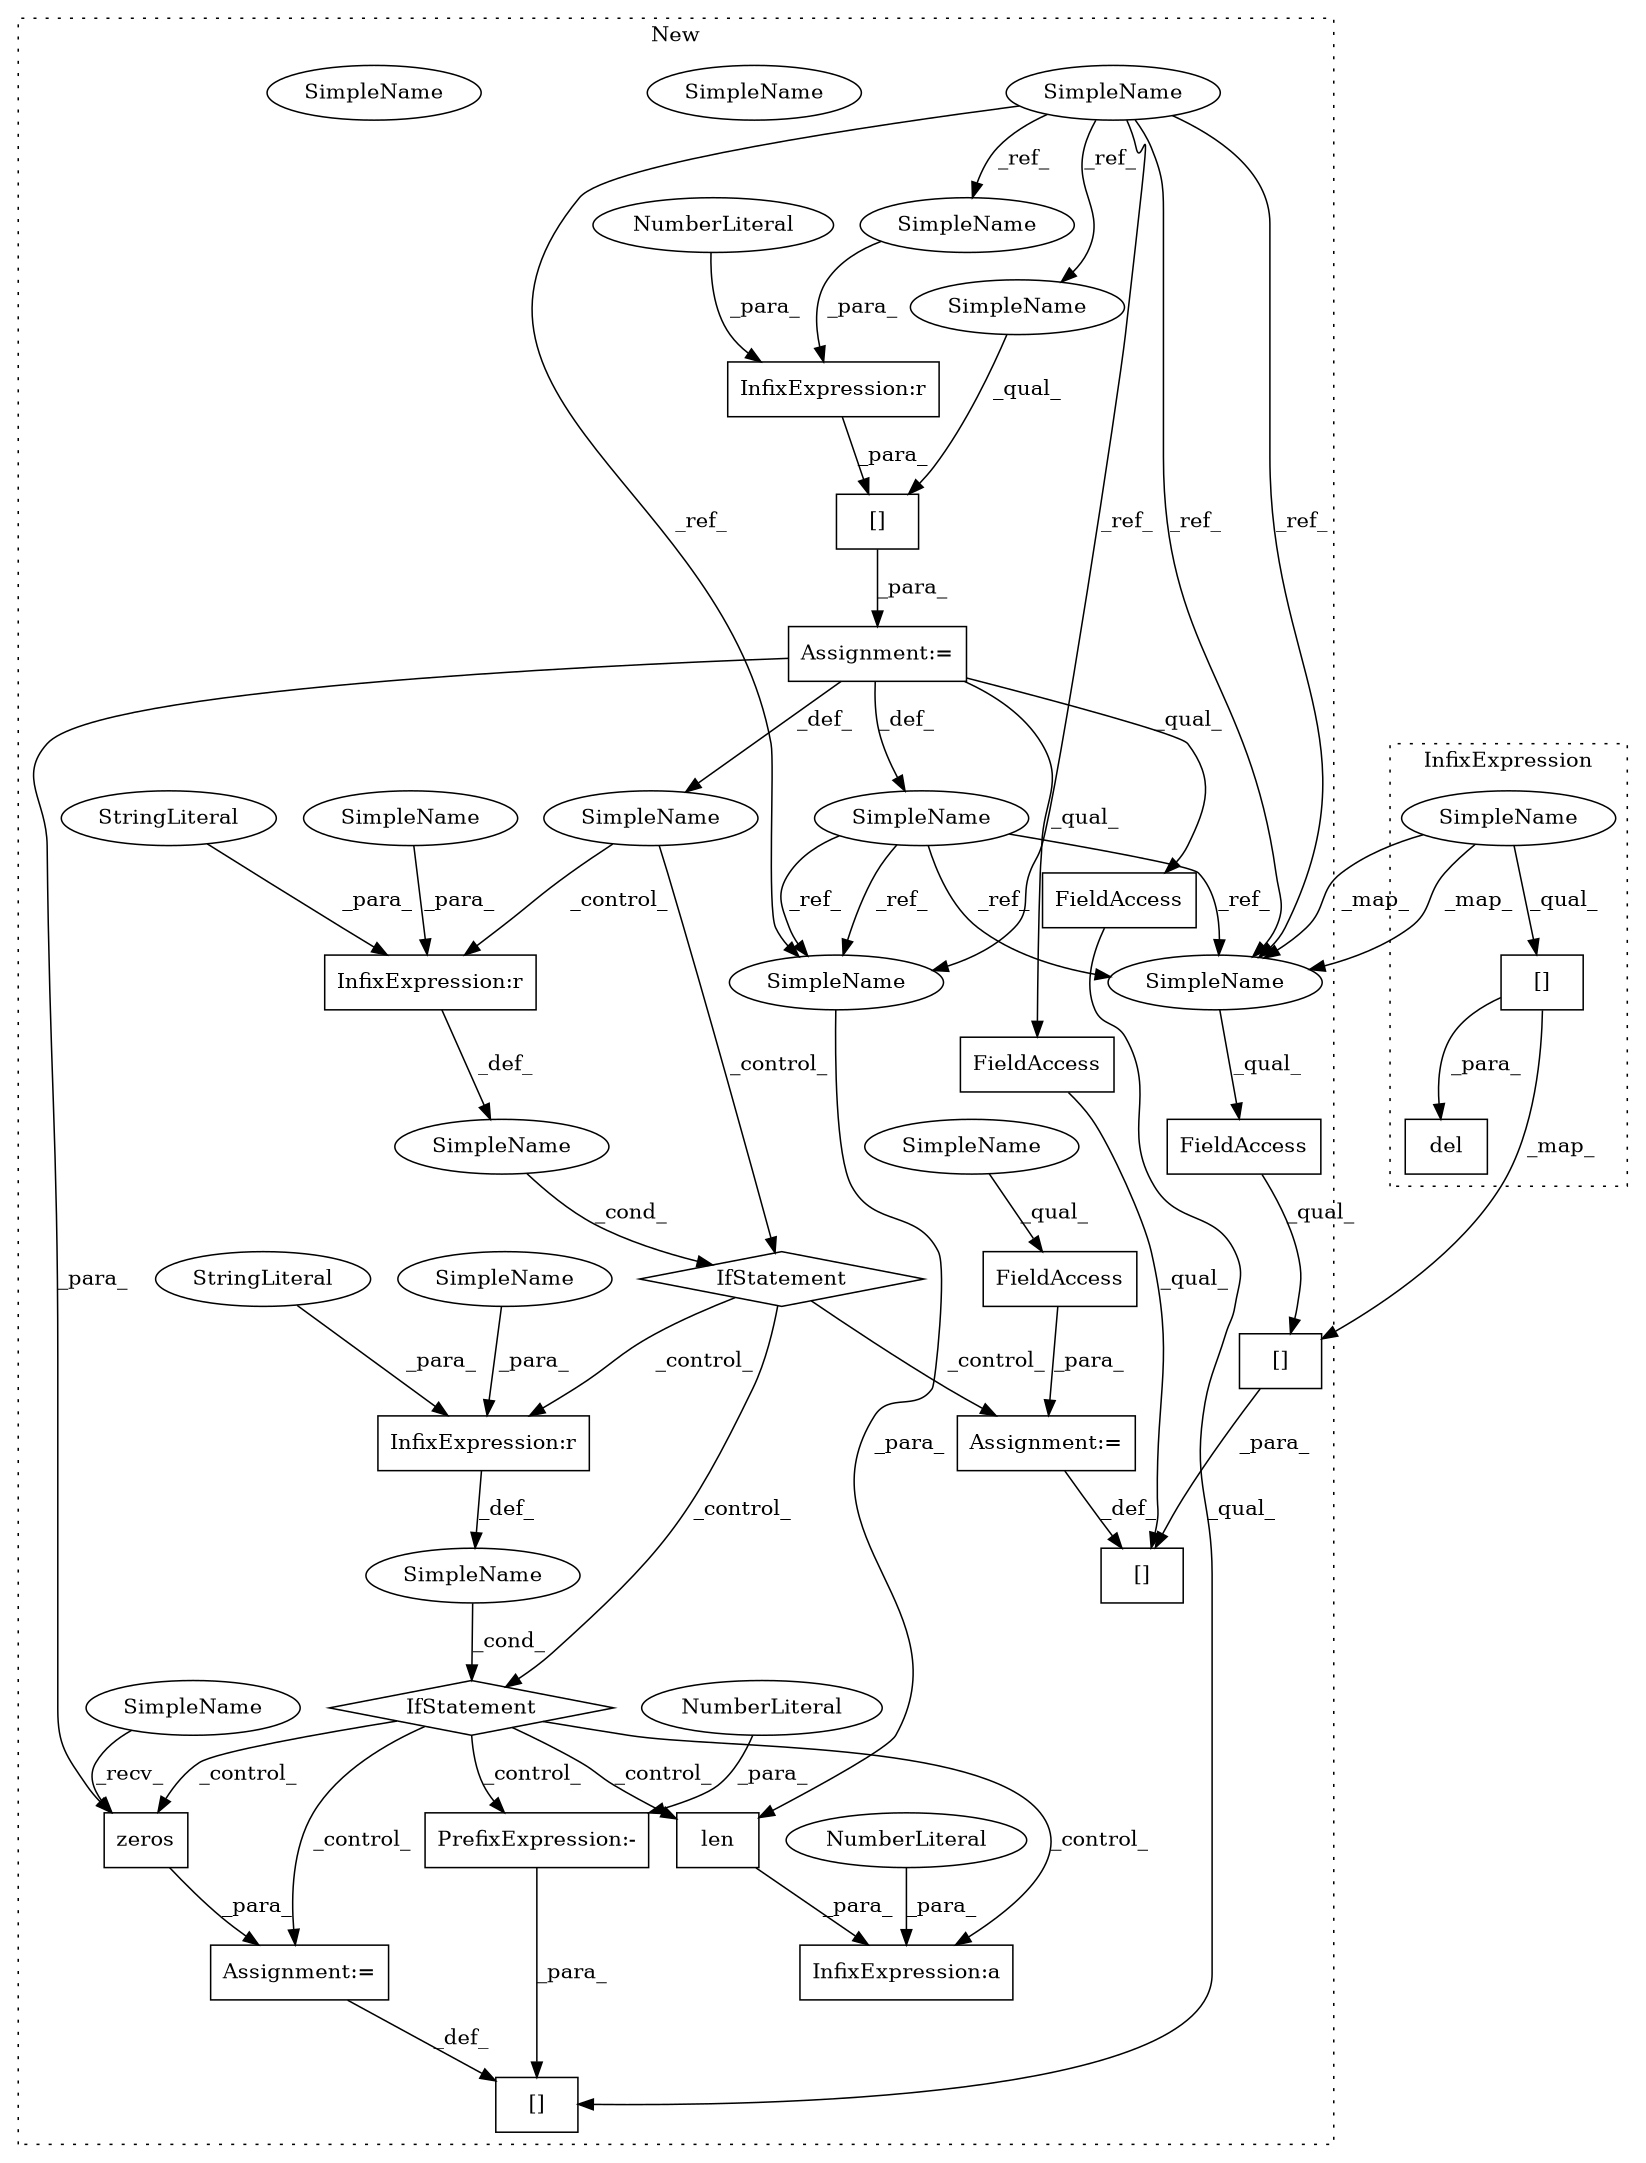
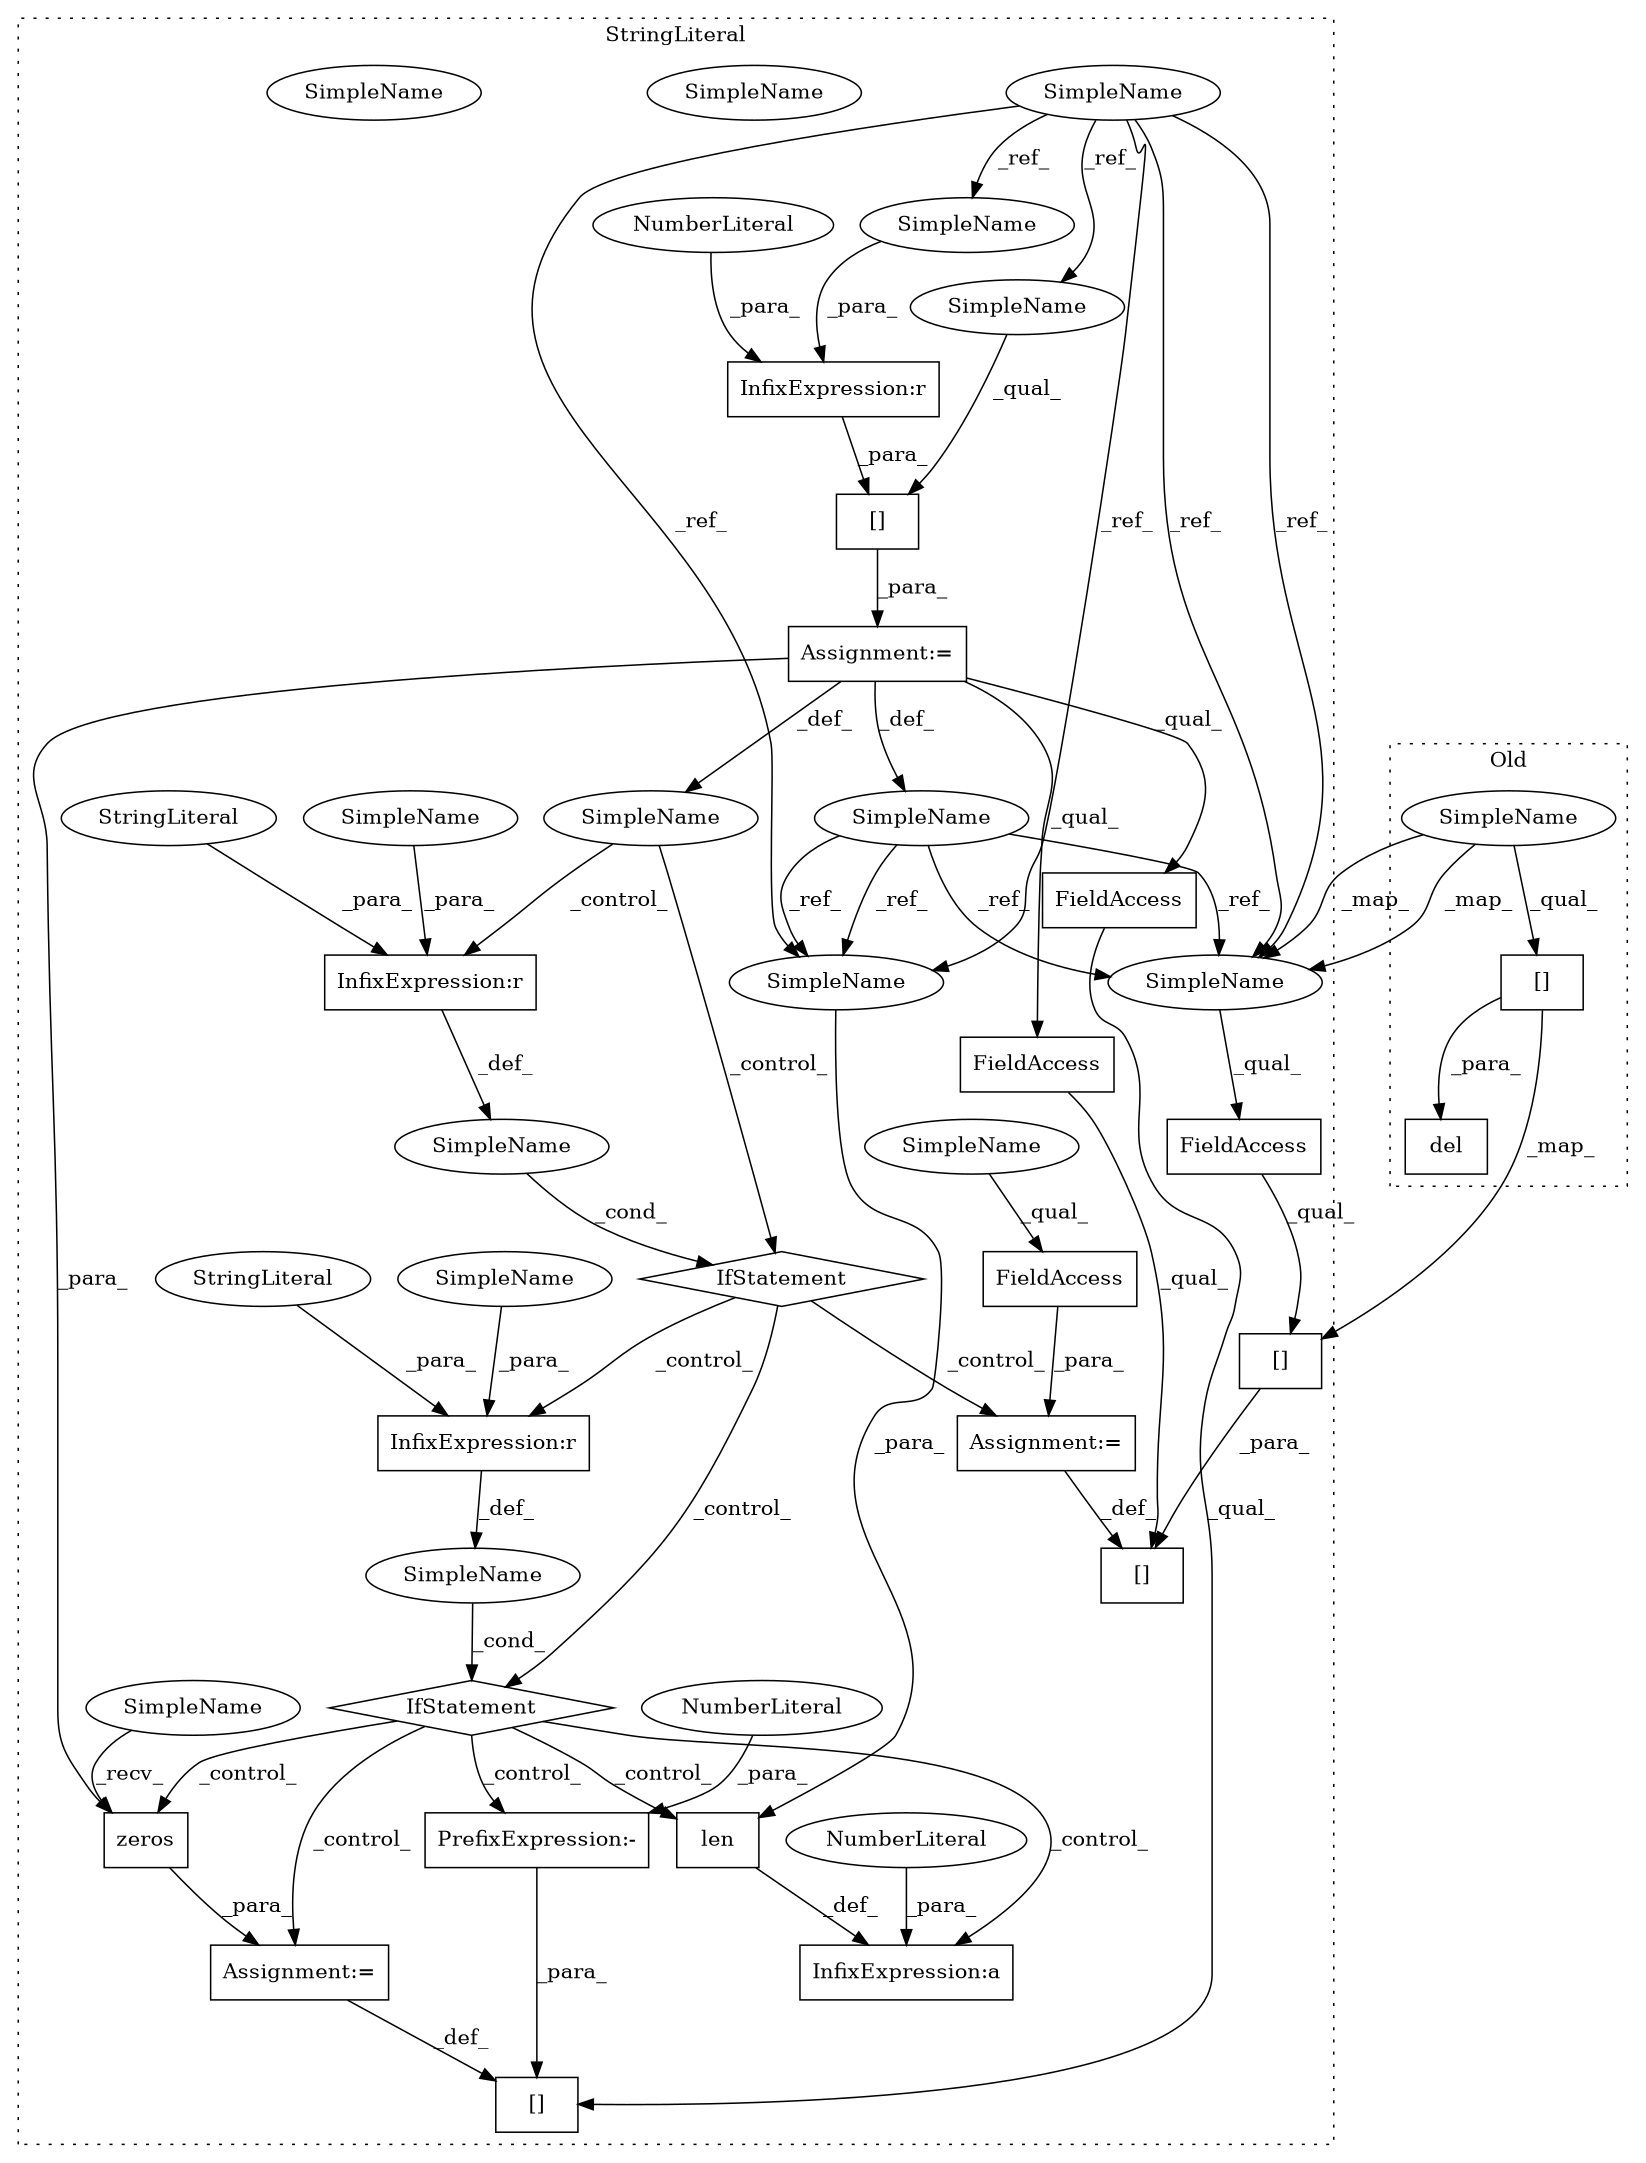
(676, 36) -> (676, 36)
(1509, 761) -> (1509, 761)
(858, 1906) -> (851, 1906)
